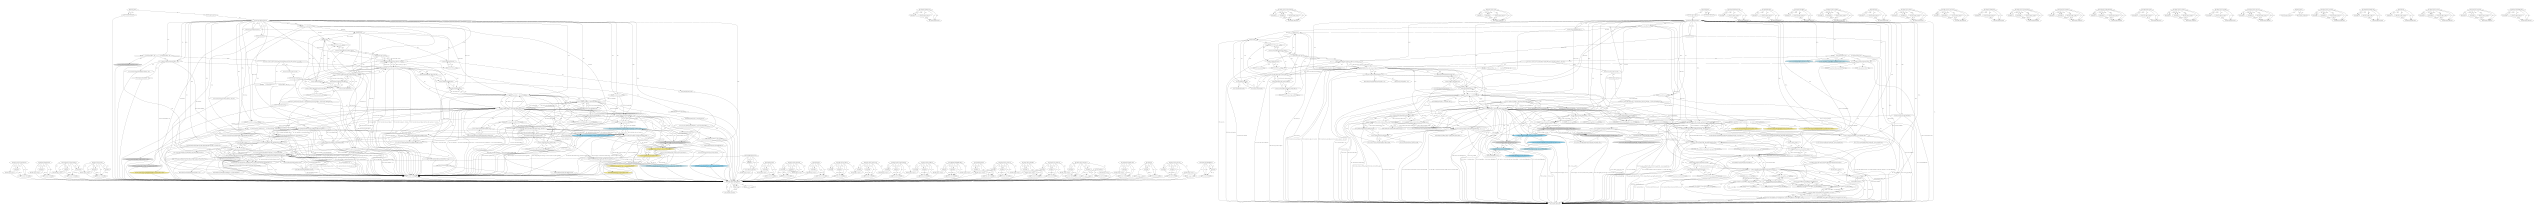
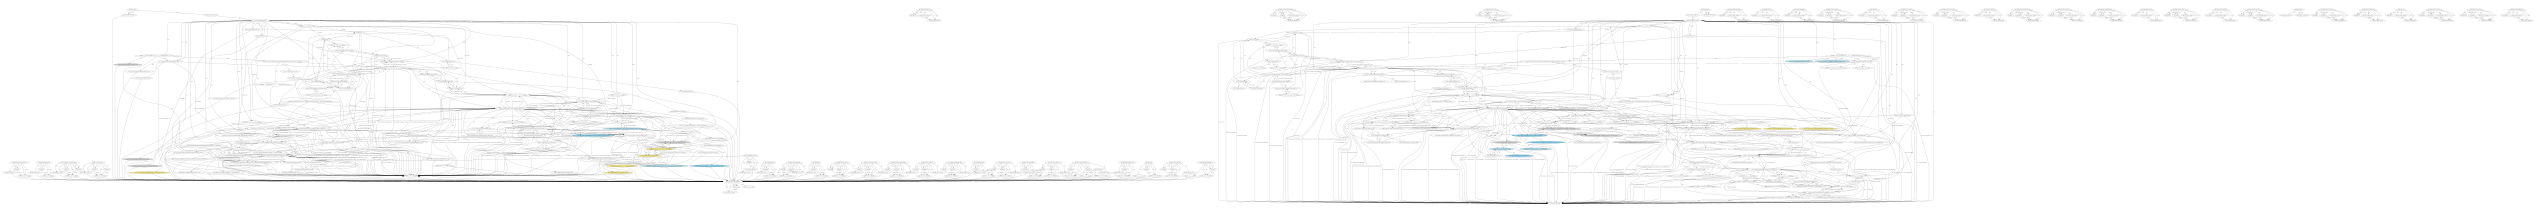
none -> (291, 173)
(1748, 187) -> none
